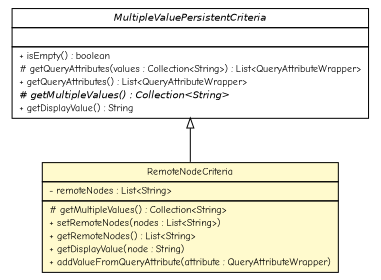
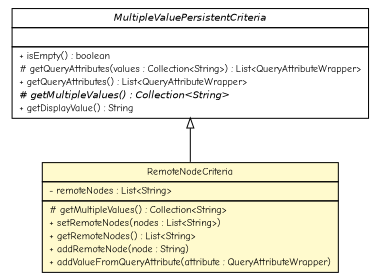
(117, 249) -> (119, 249)
